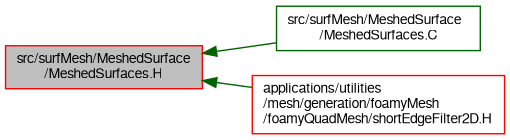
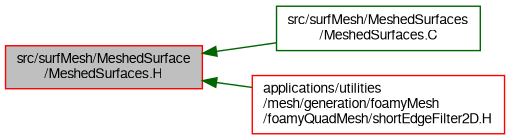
(378, 28) -> (378, 28)
